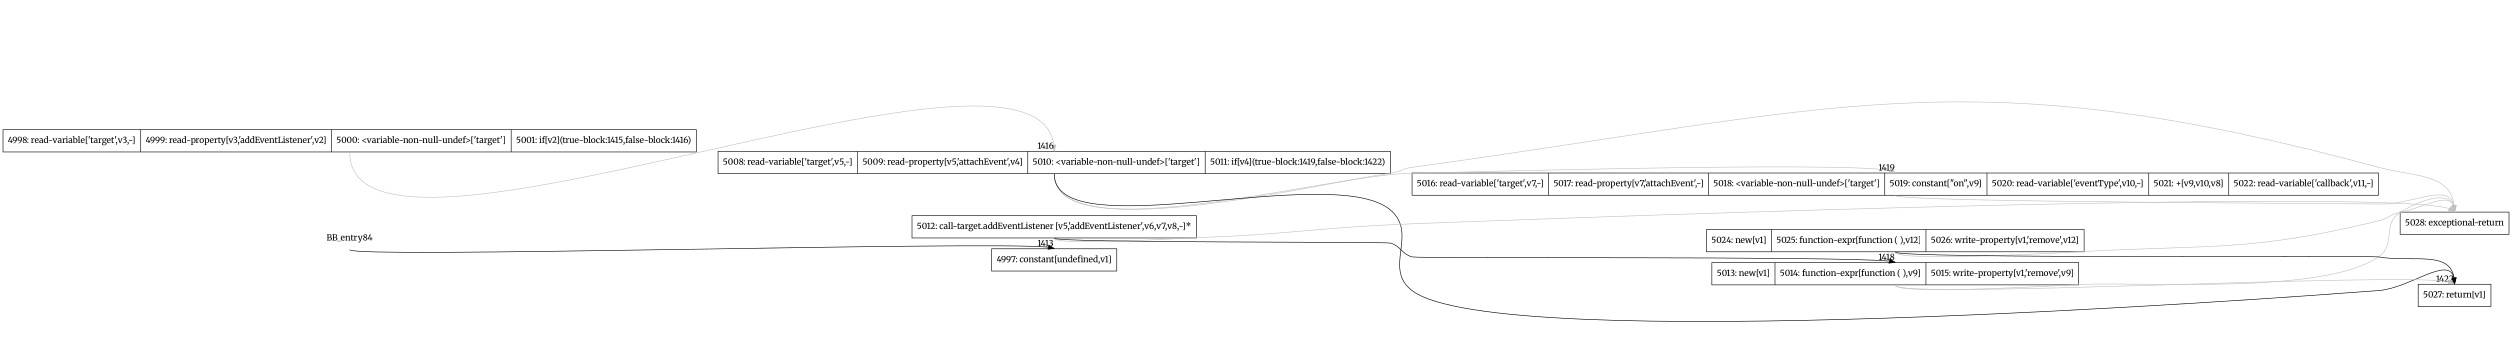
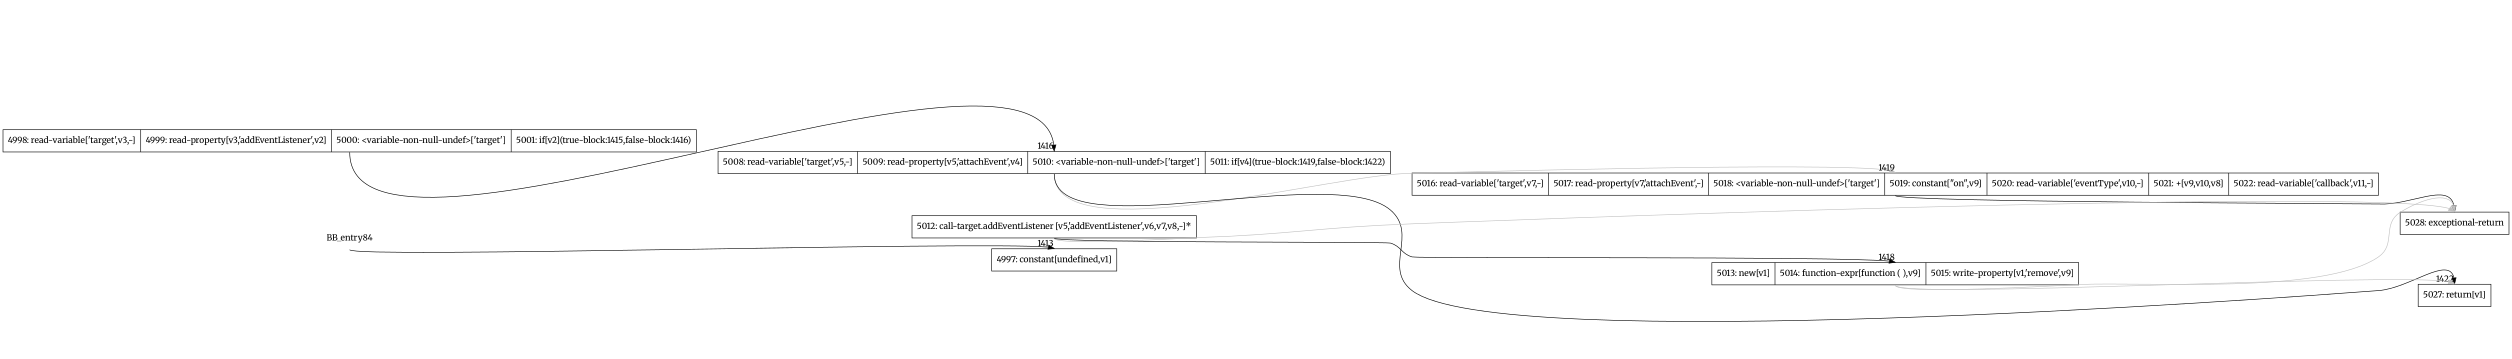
(1754, 118) -> none
(699, 152) -> (699, 152)
(2036, 201) -> (2036, 201)
(1895, 241) -> none
